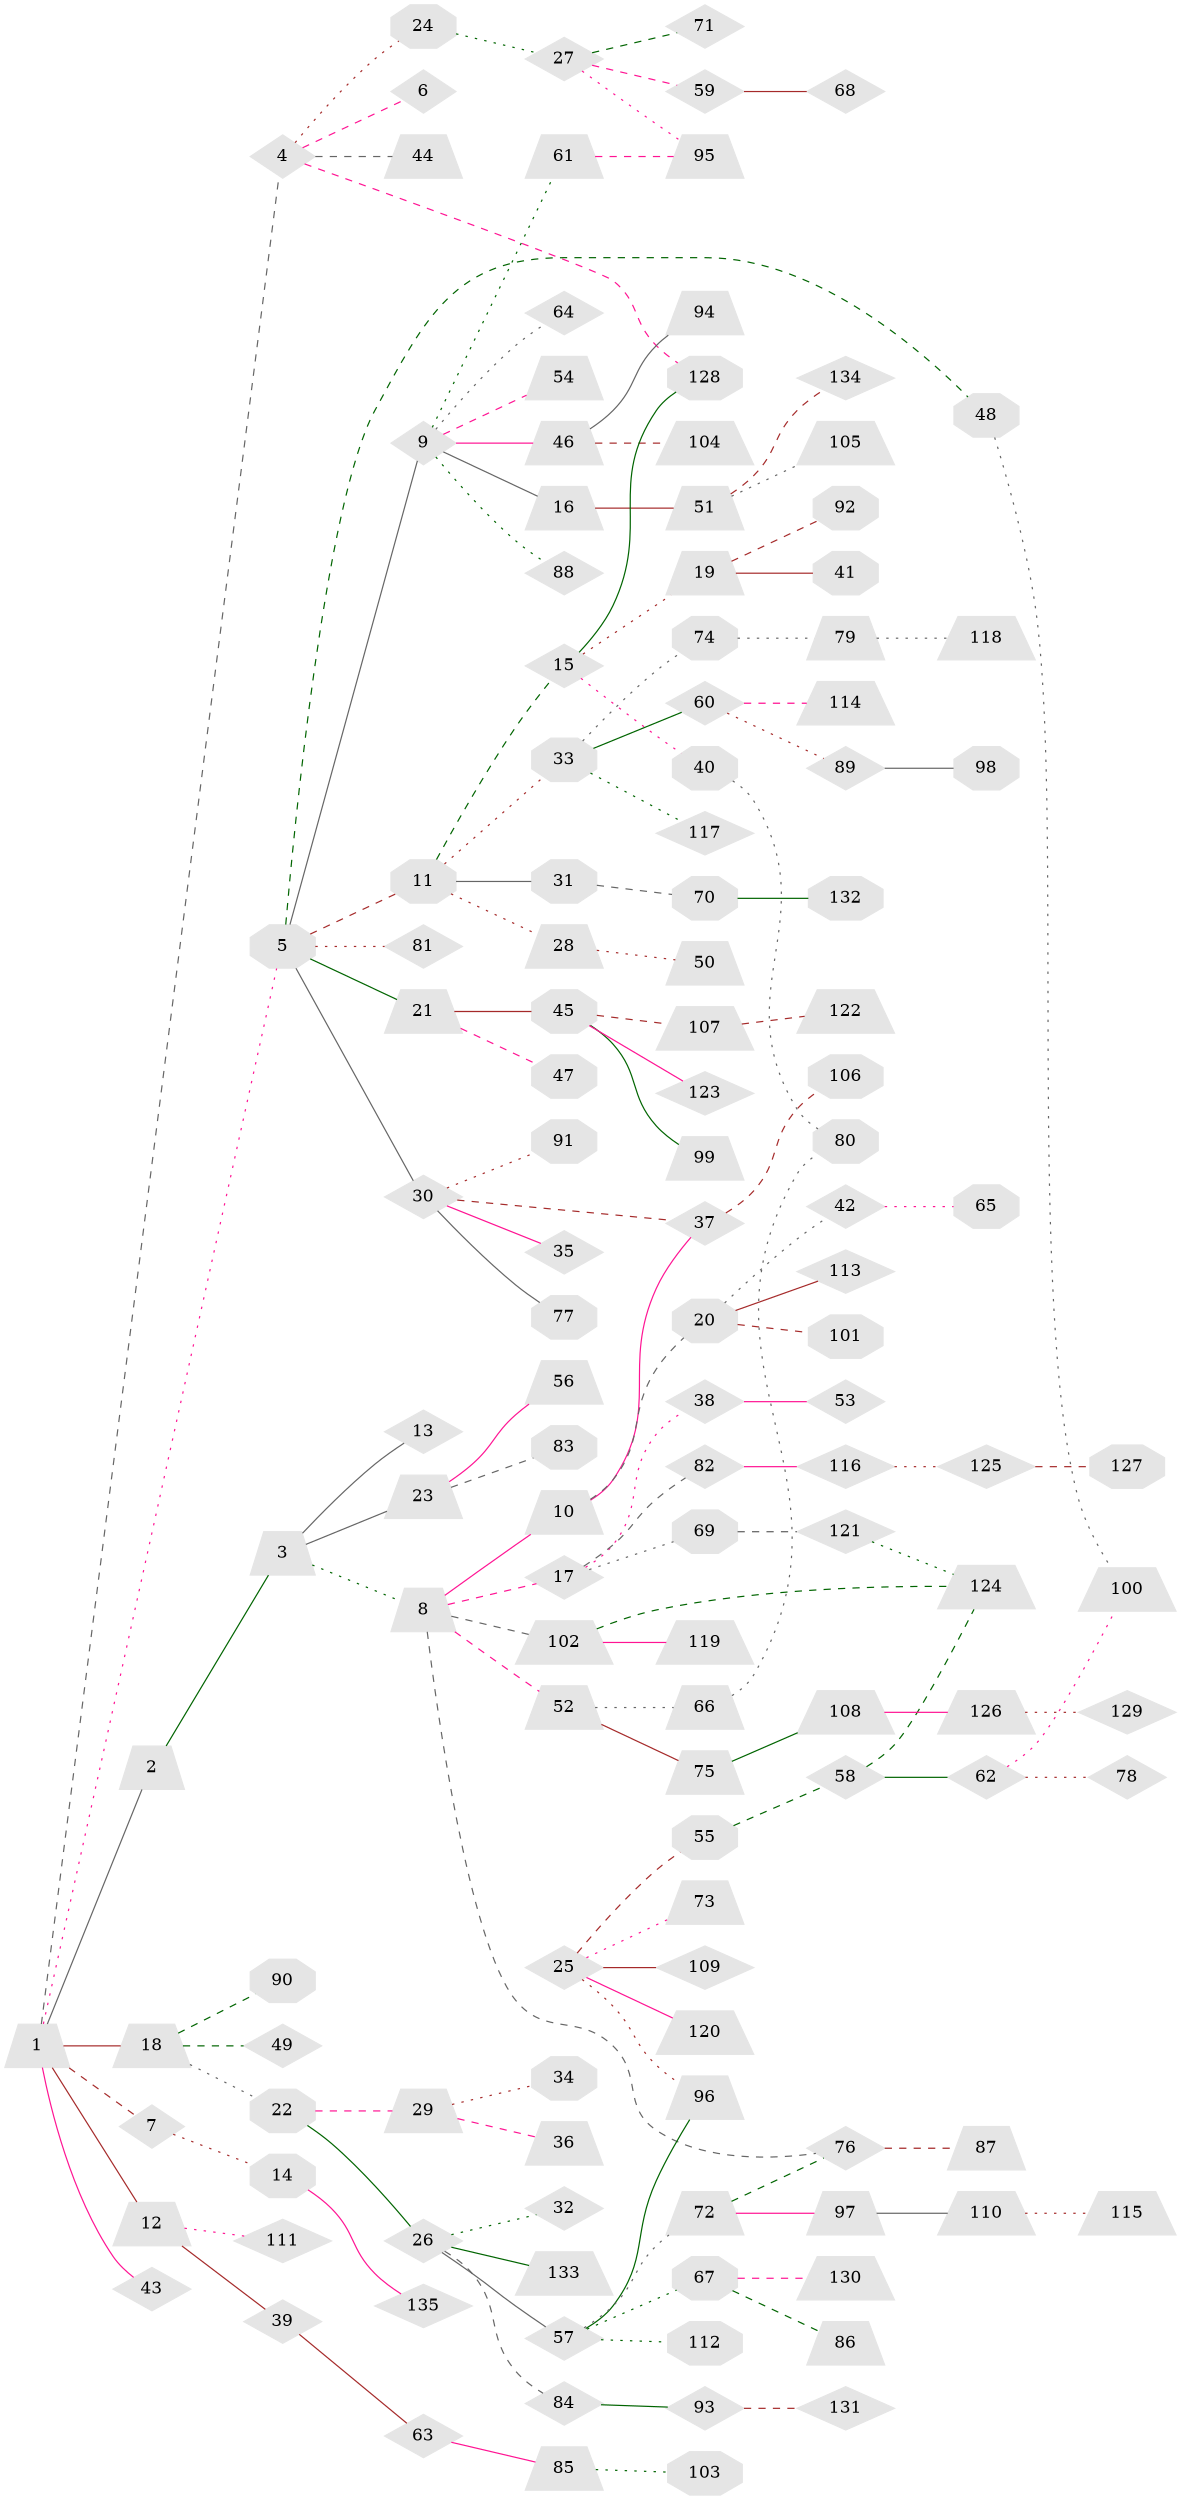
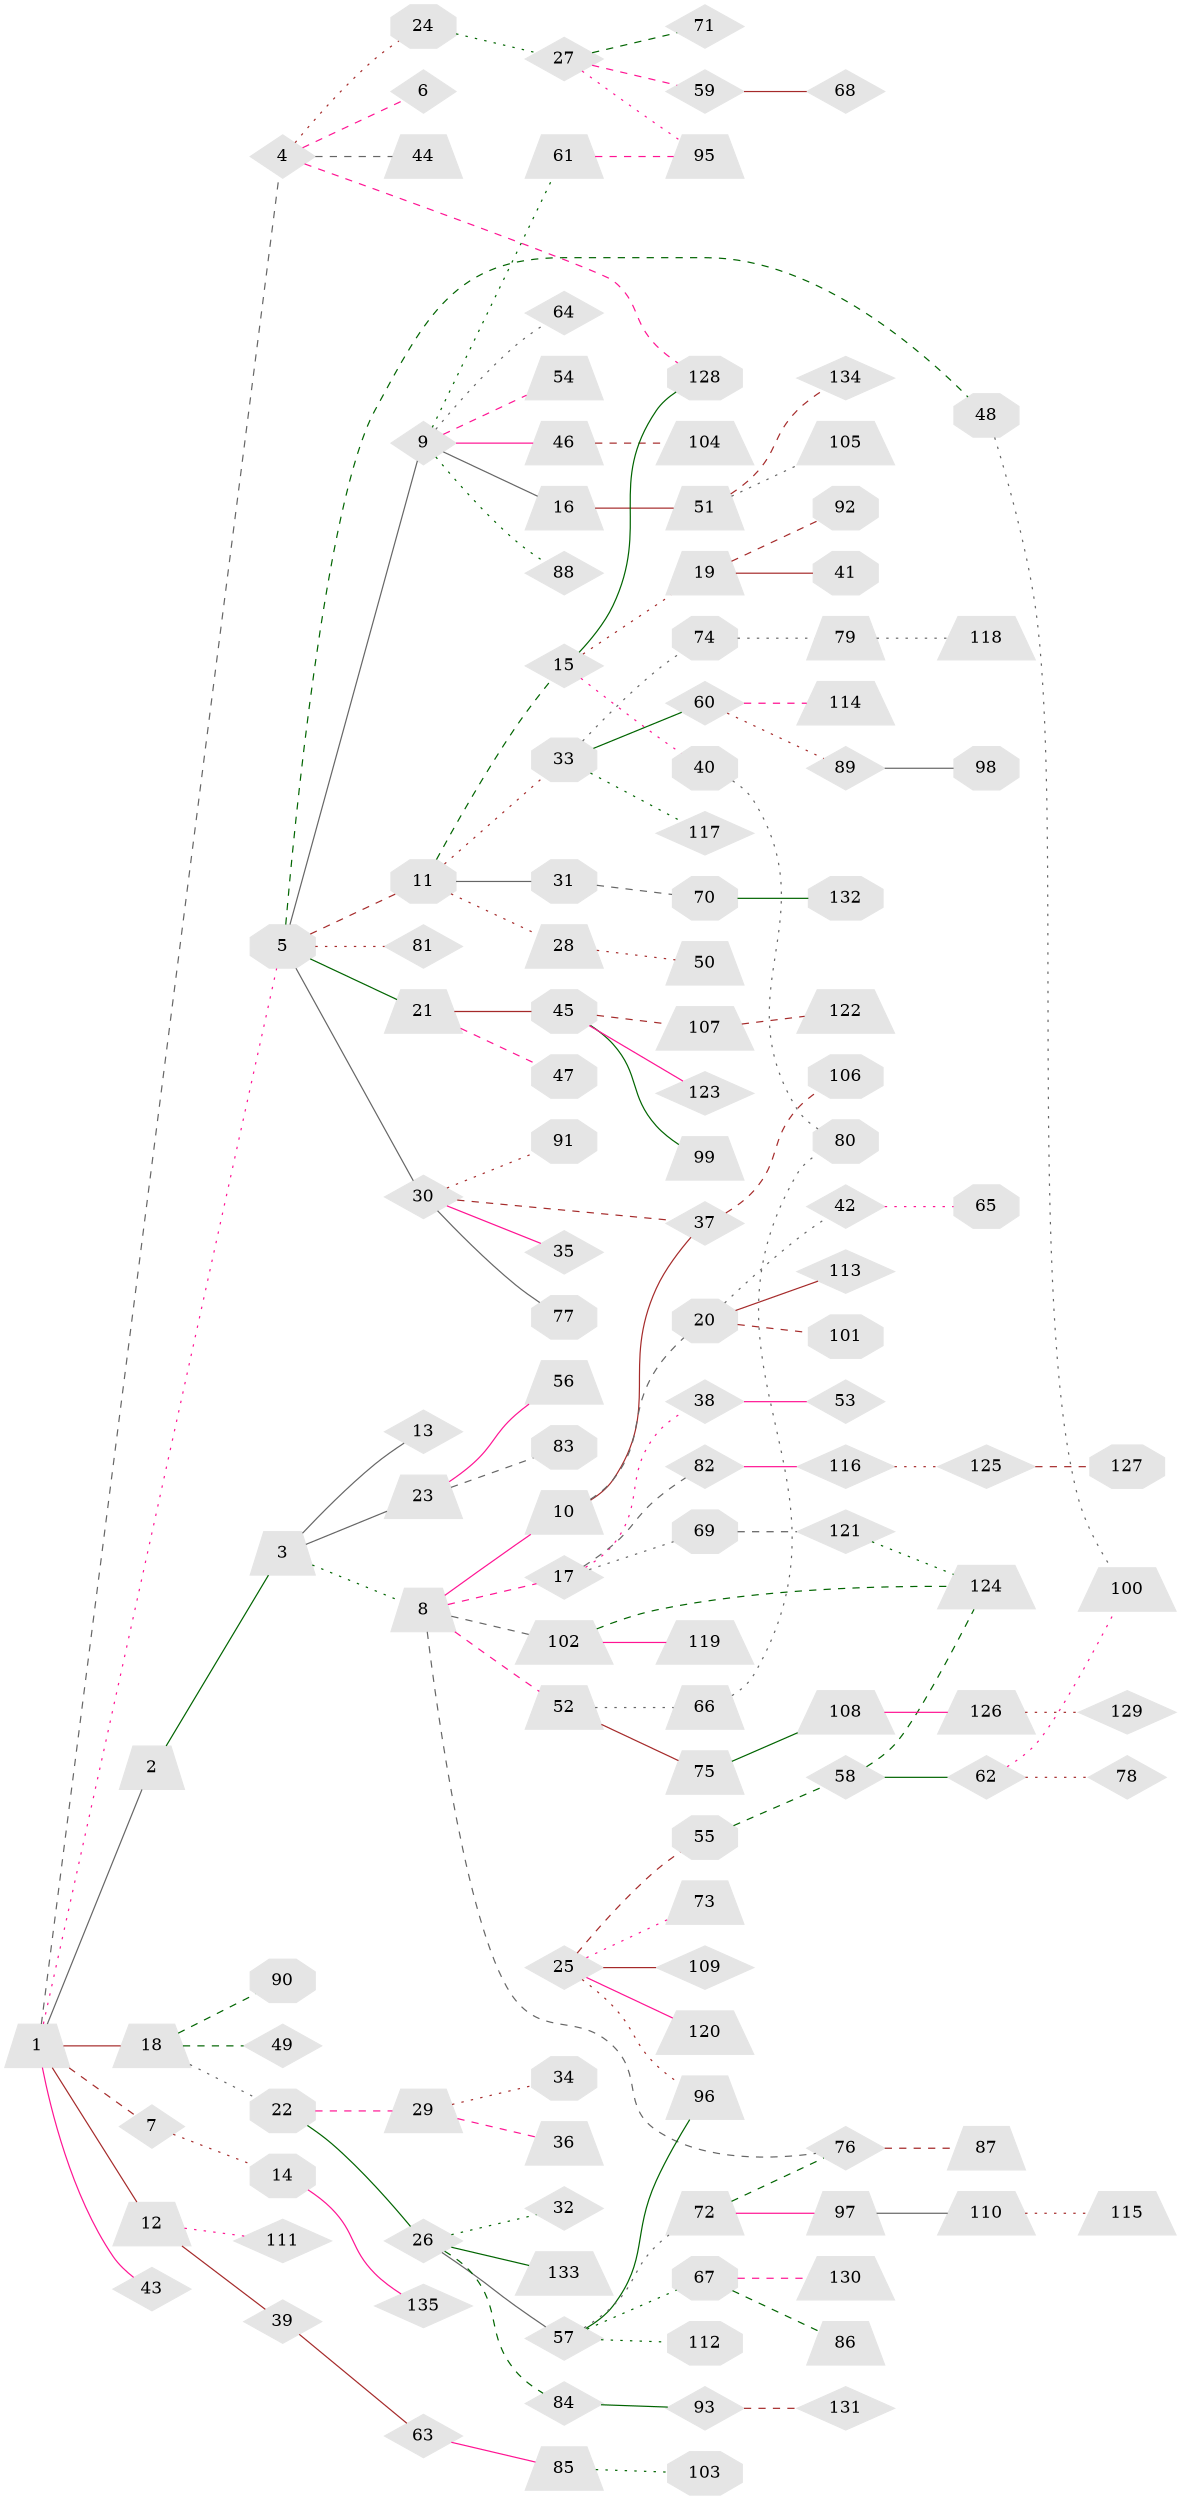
(705, 313) -> none
(640, 1370) -> (640, 1370)
(494, 2322) -> (494, 2322)
